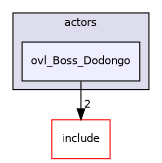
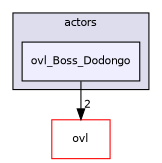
(81, 139) -> (81, 139)
